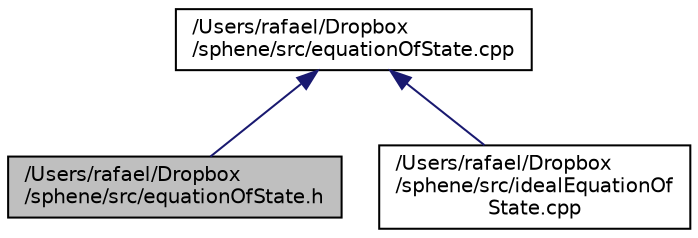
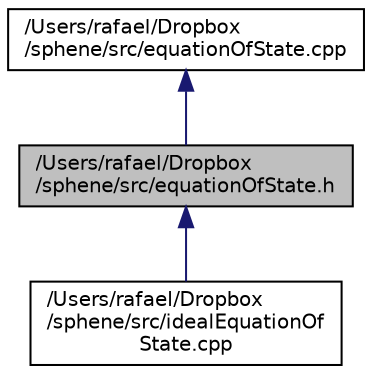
(446, 114) -> (186, 255)
